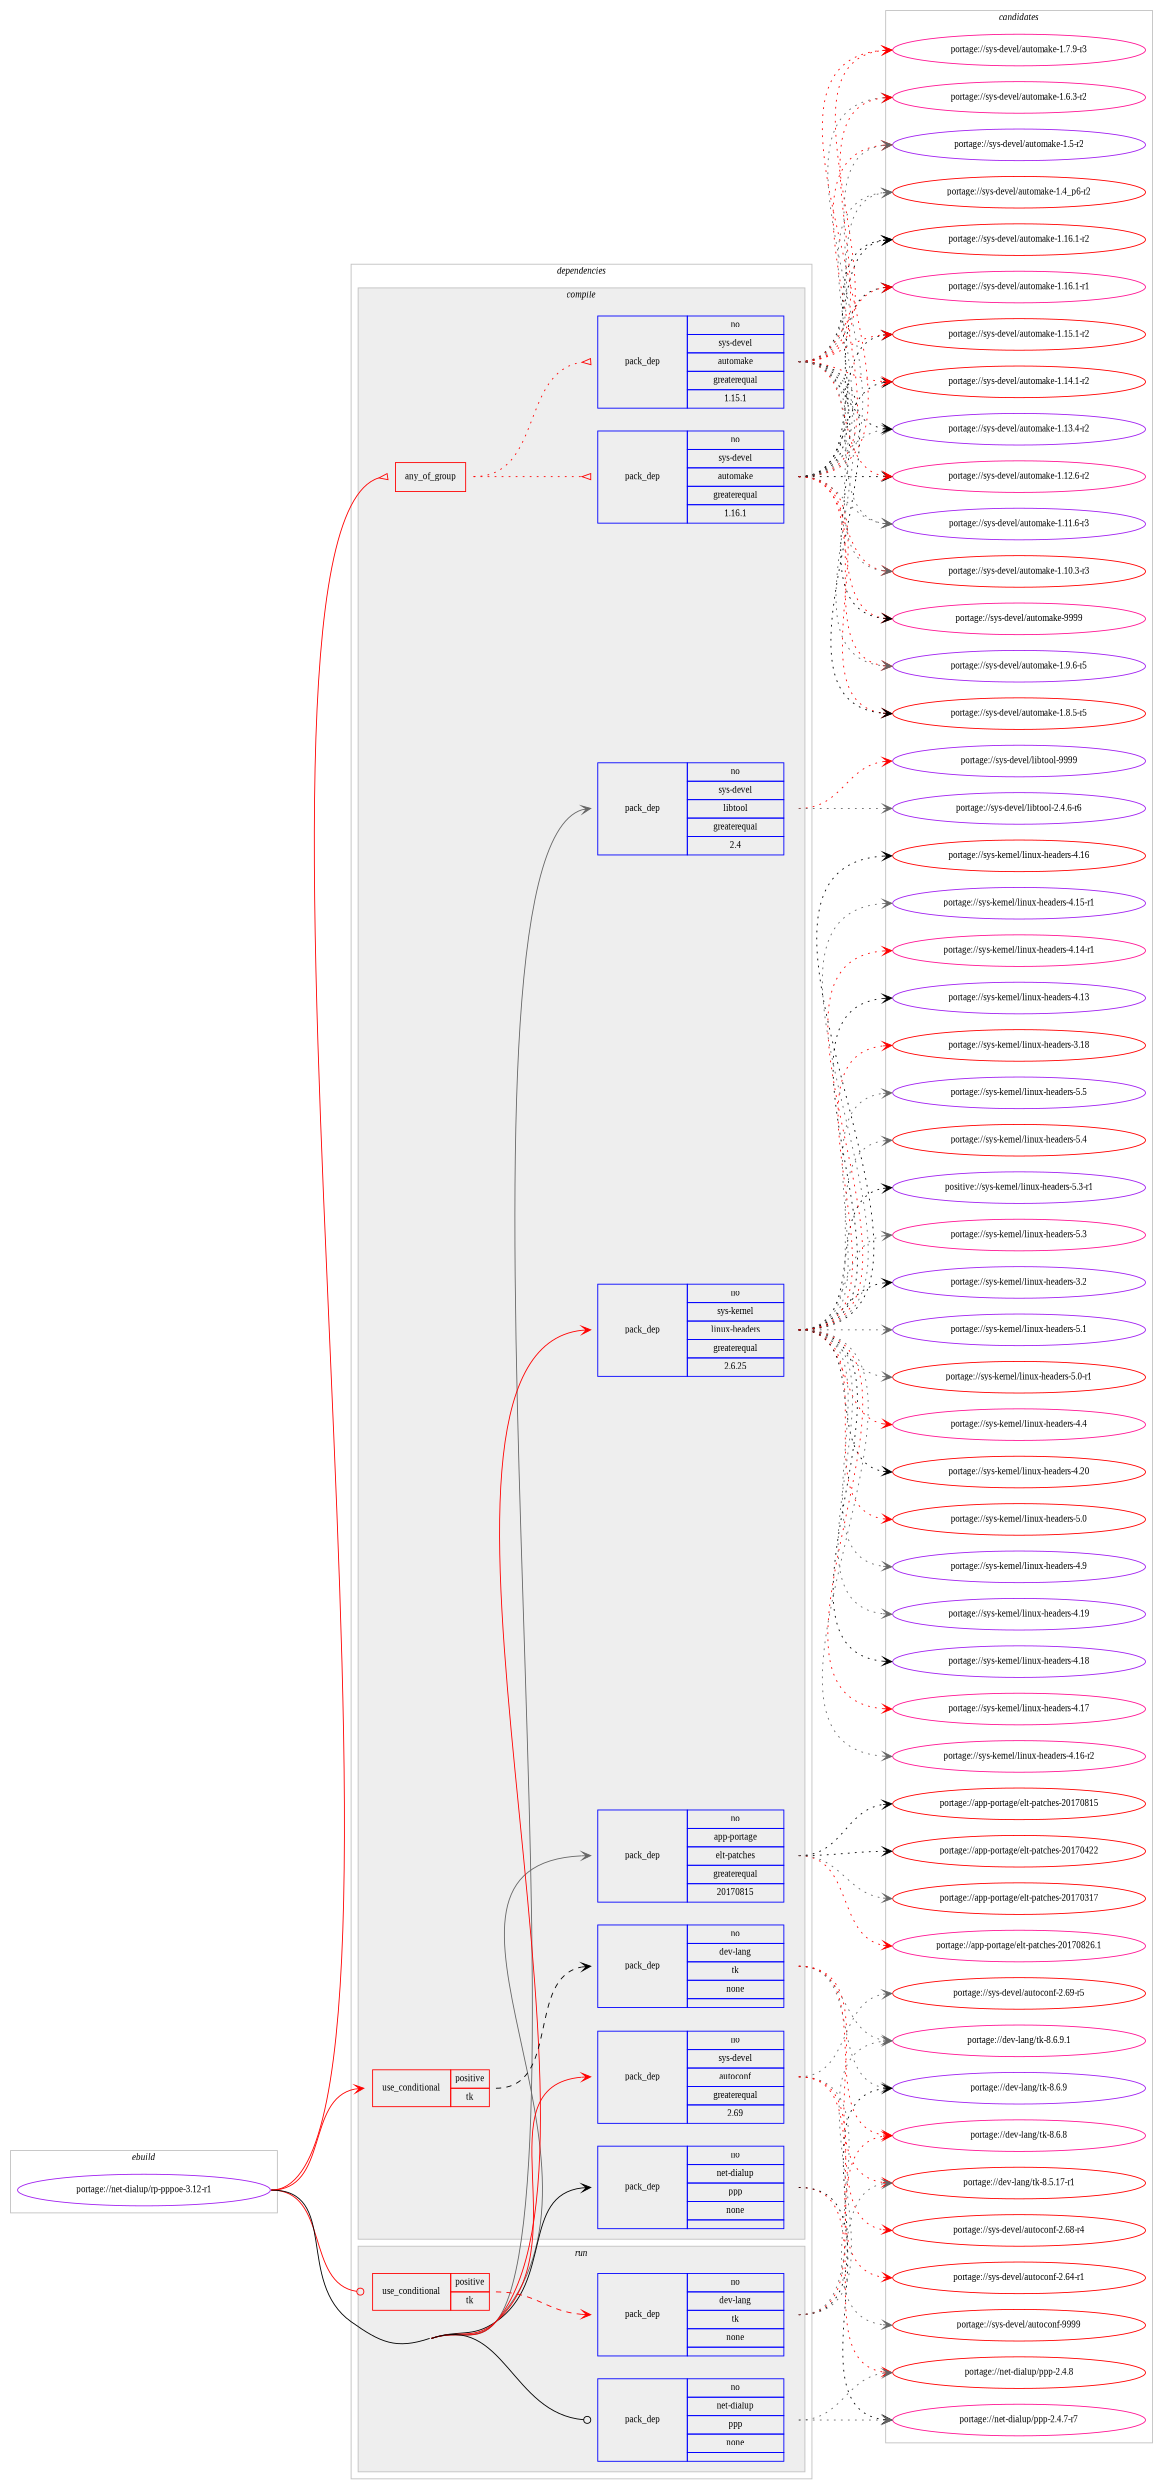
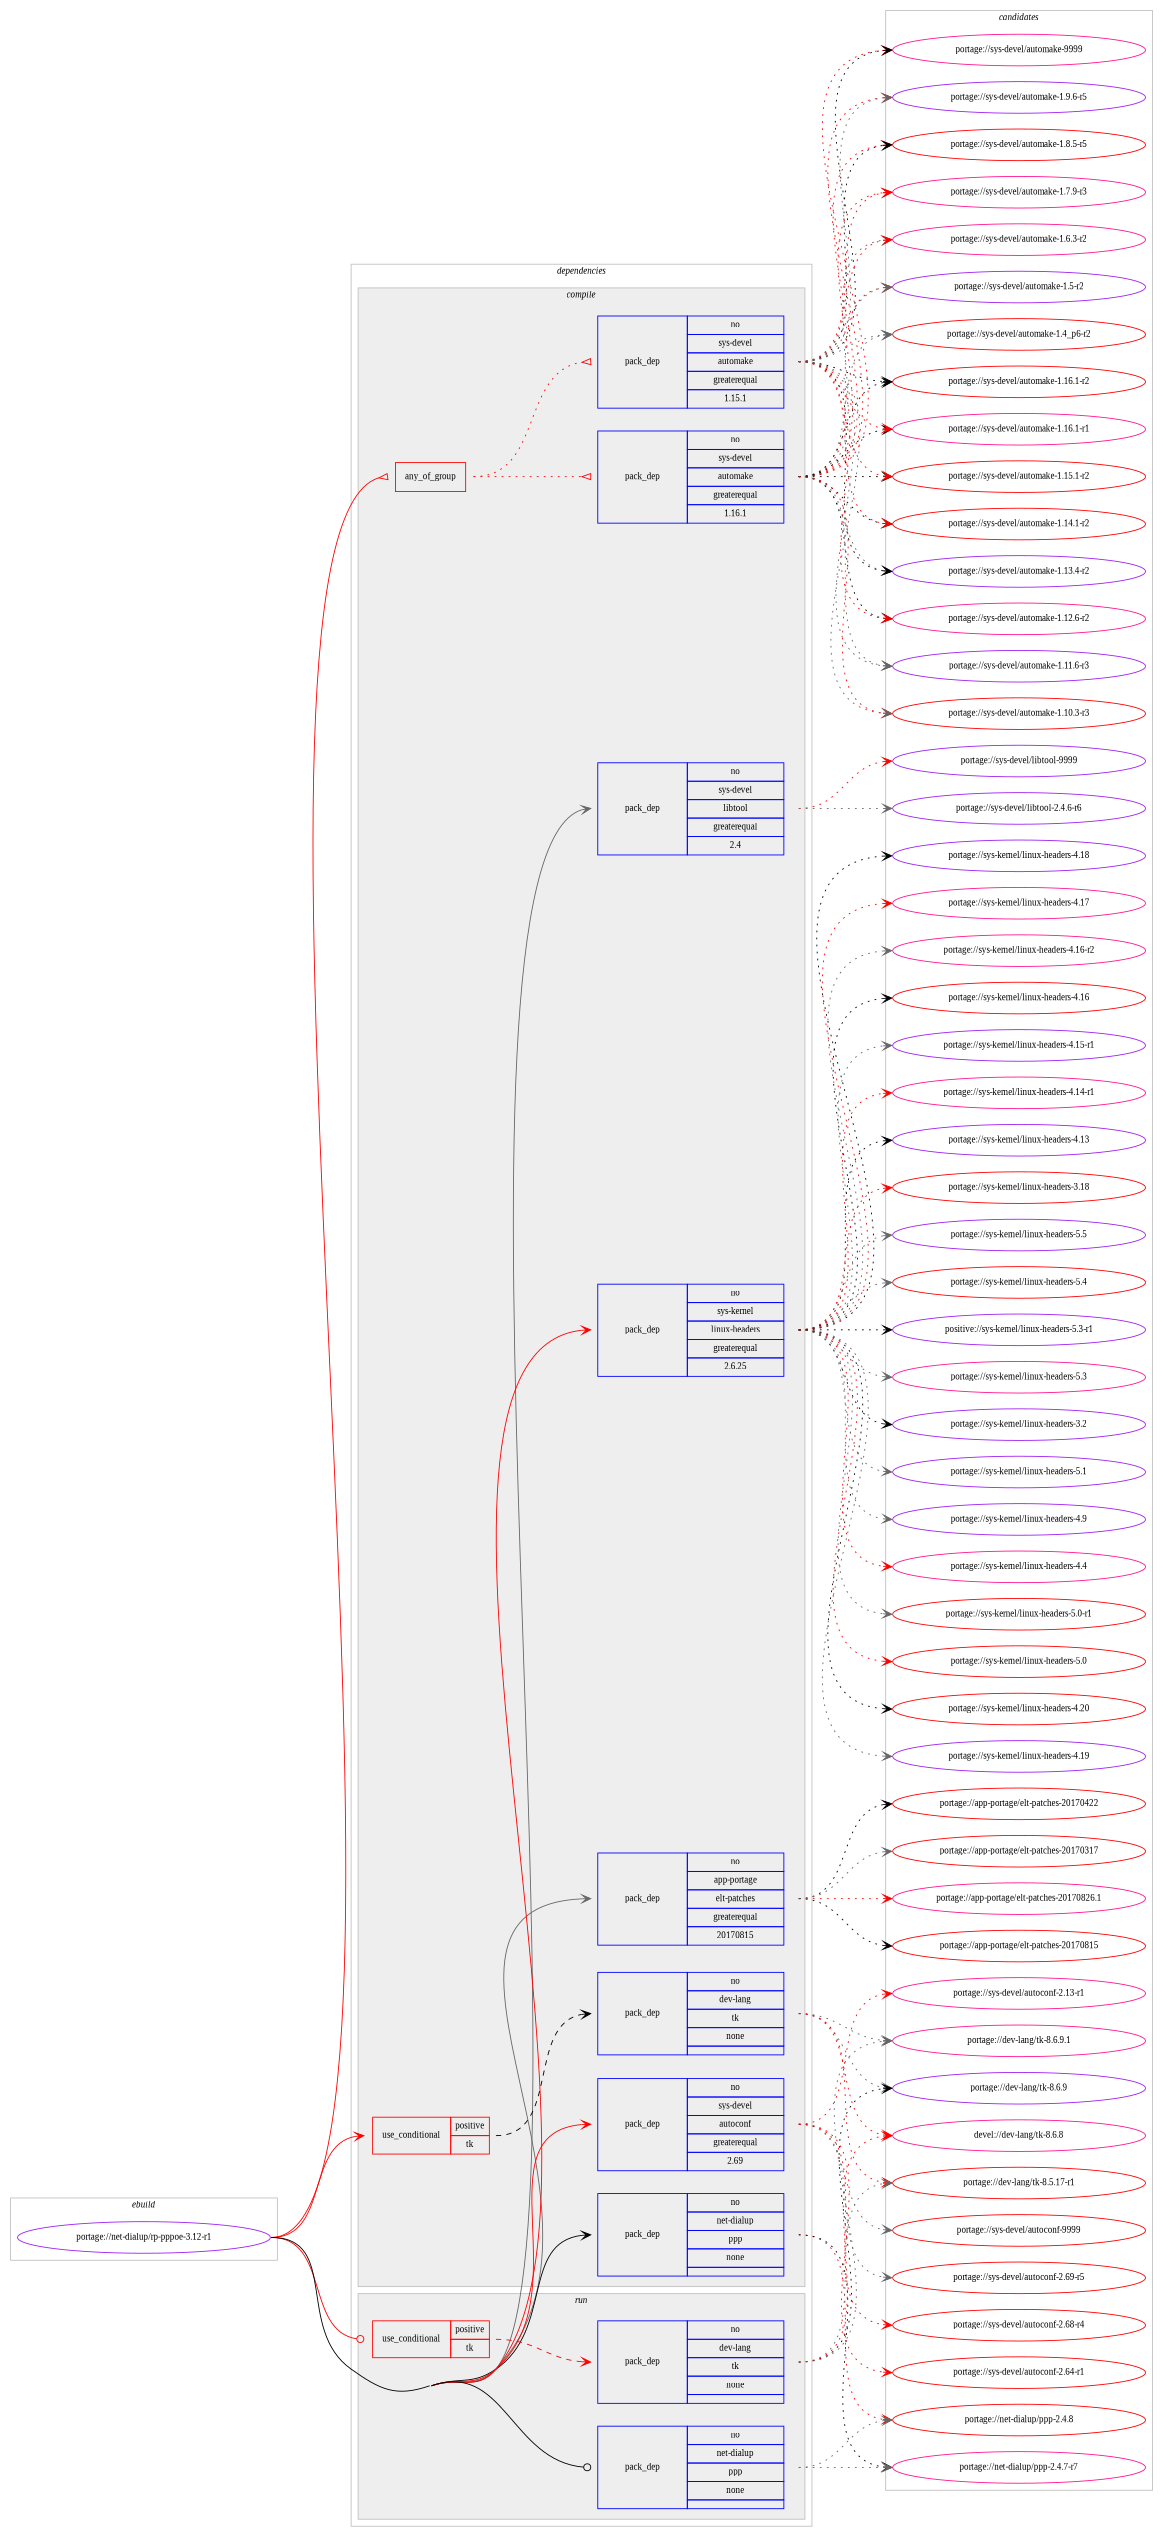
none -> (1019, 1993)
(1019, 2136) -> (1019, 2136)
